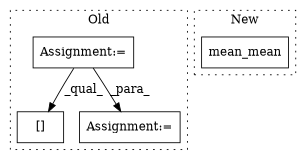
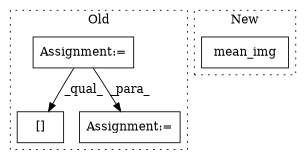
(245, 52) -> (245, 52)
